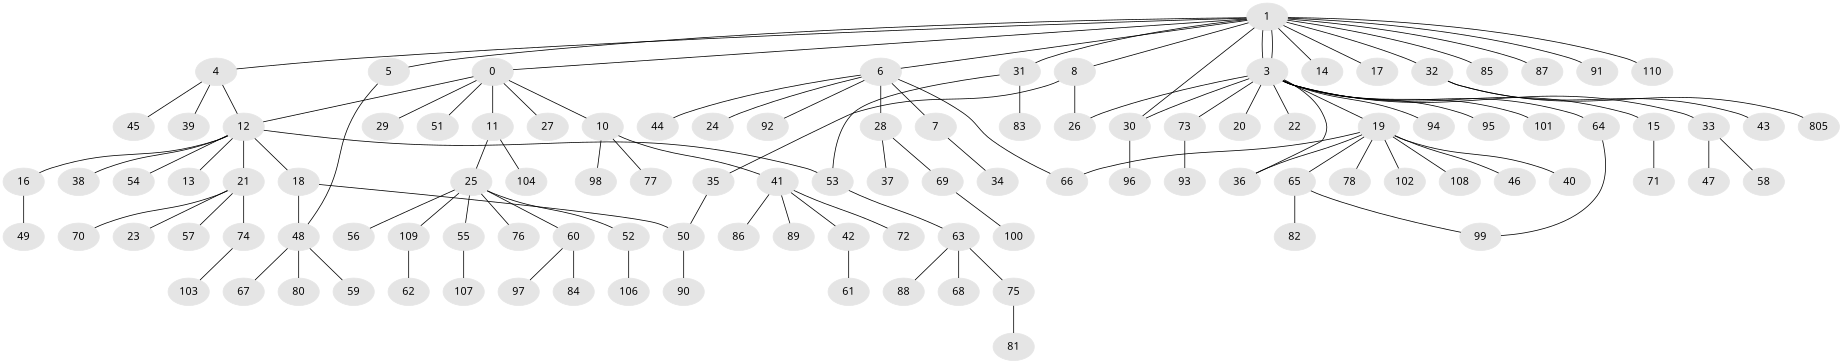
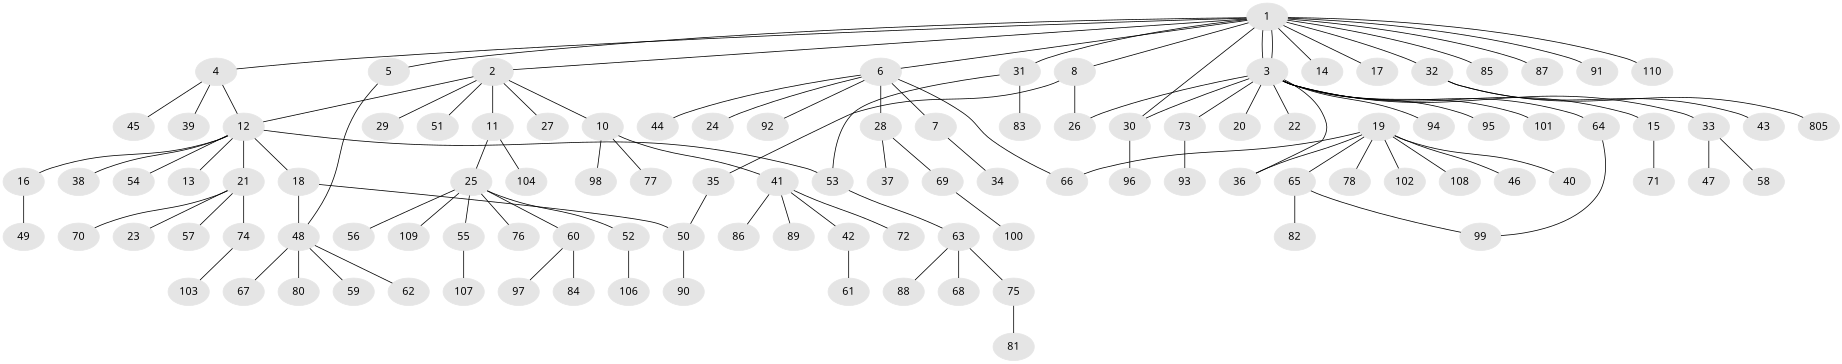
(493, 72) -> (493, 72)
(1323, 99) -> none
(409, 264) -> (354, 264)
